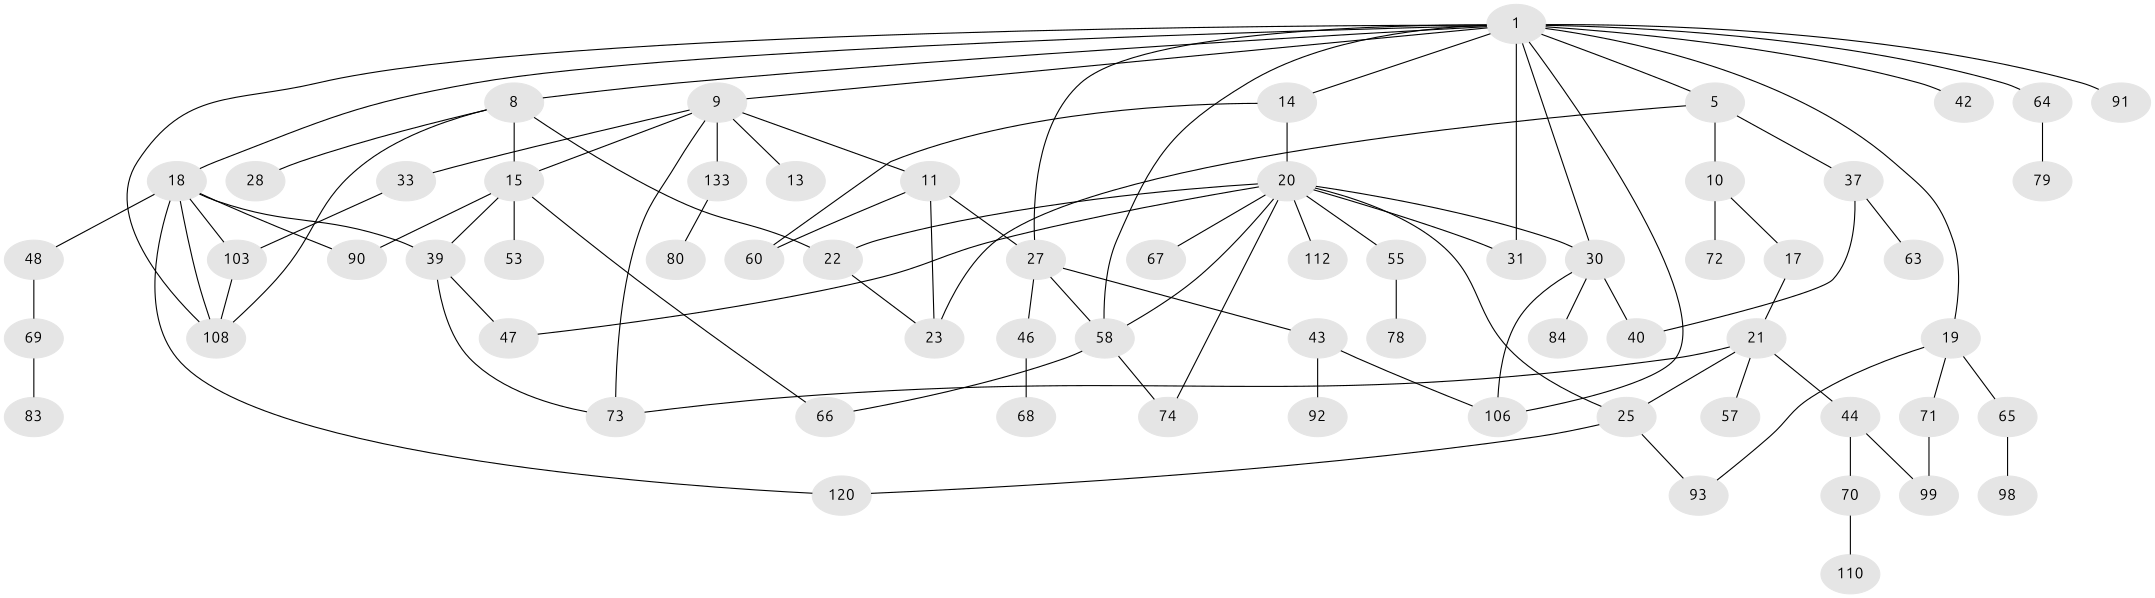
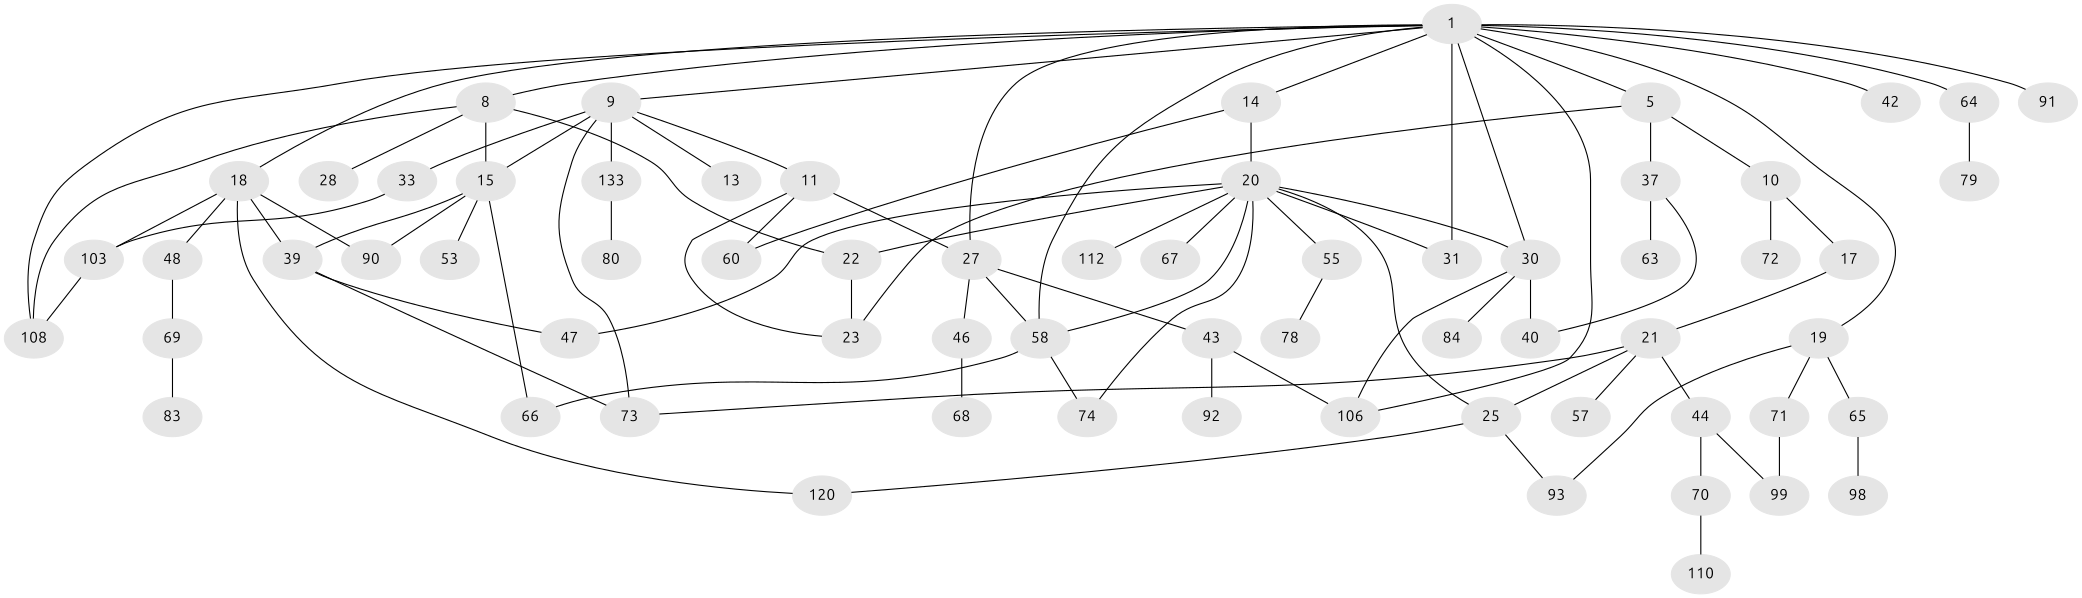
(193, 261) -> none
